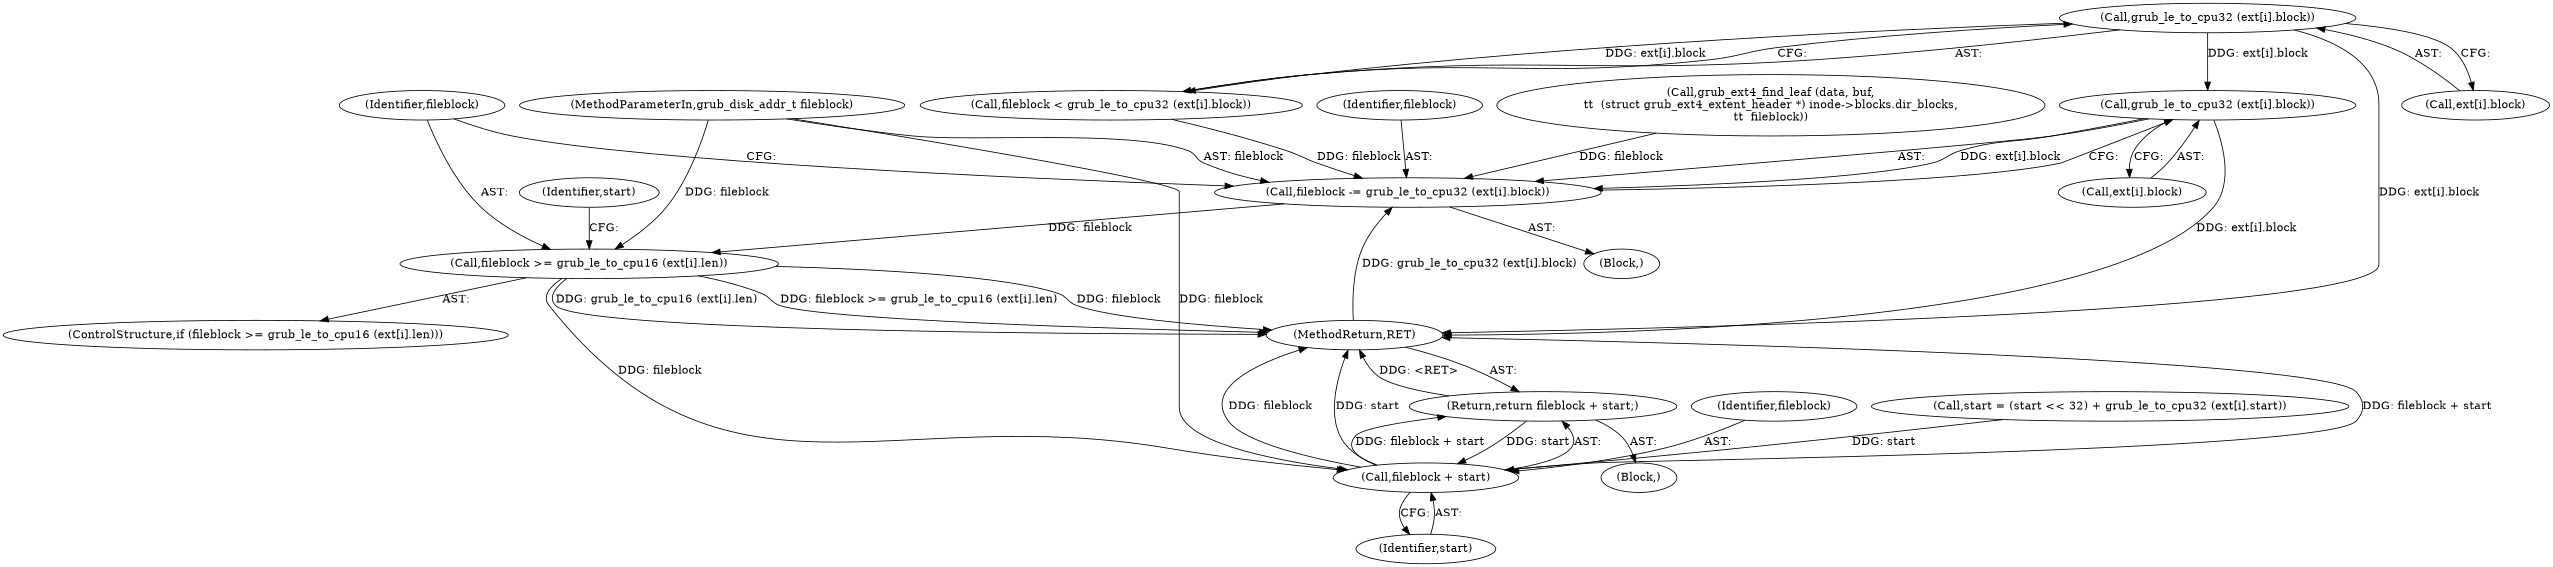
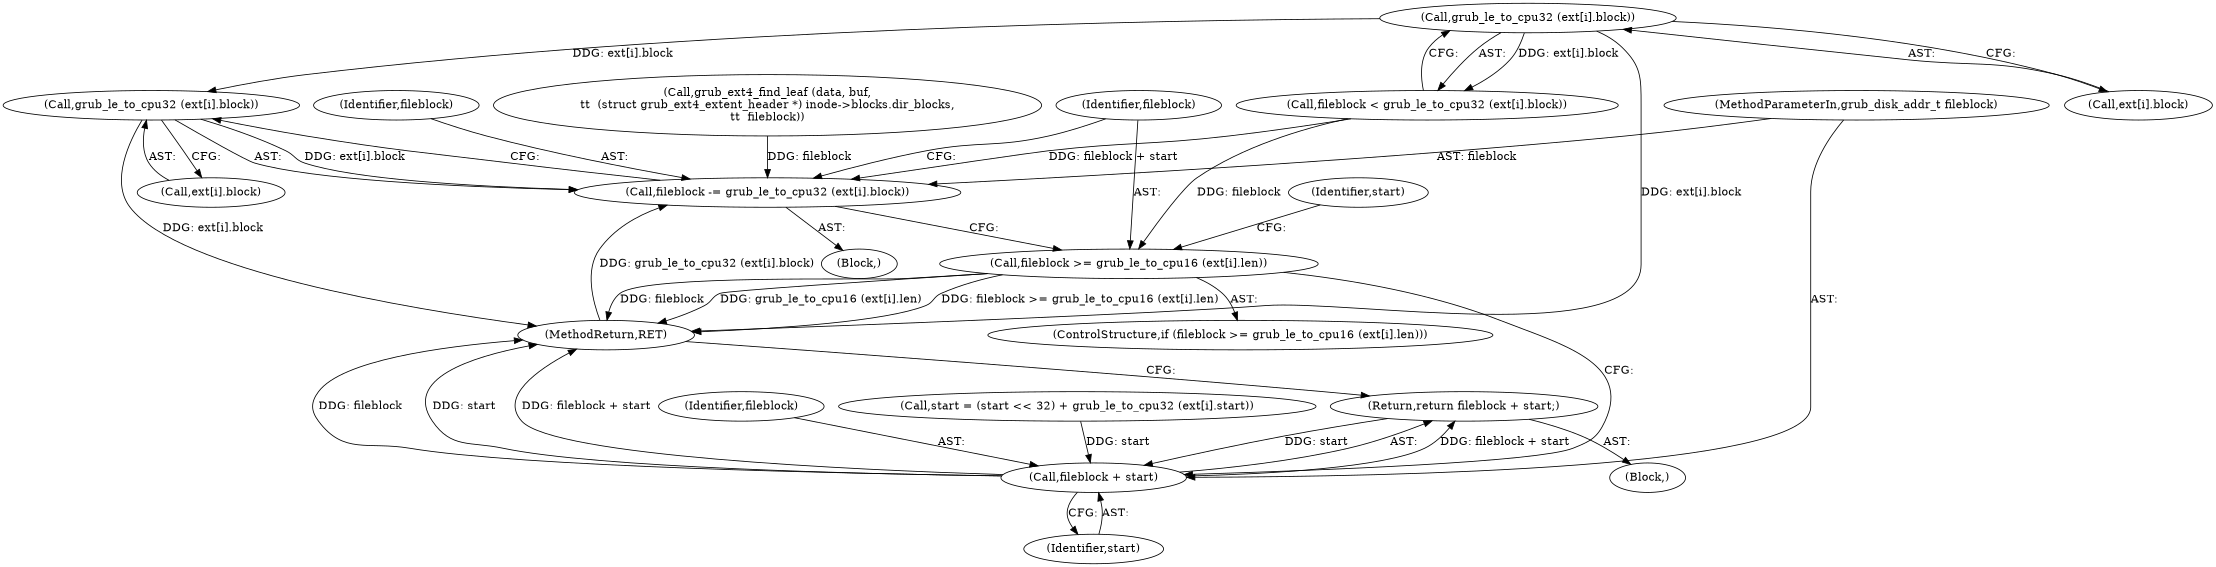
(1359, 157) -> (1113, 157)
(678, 191) -> (1231, 158)
(1090, 228) -> (986, 228)
(1221, 299) -> (1826, 299)
(660, 371) -> (1621, 371)
(1505, 371) -> (1163, 371)
(1401, 386) -> none
